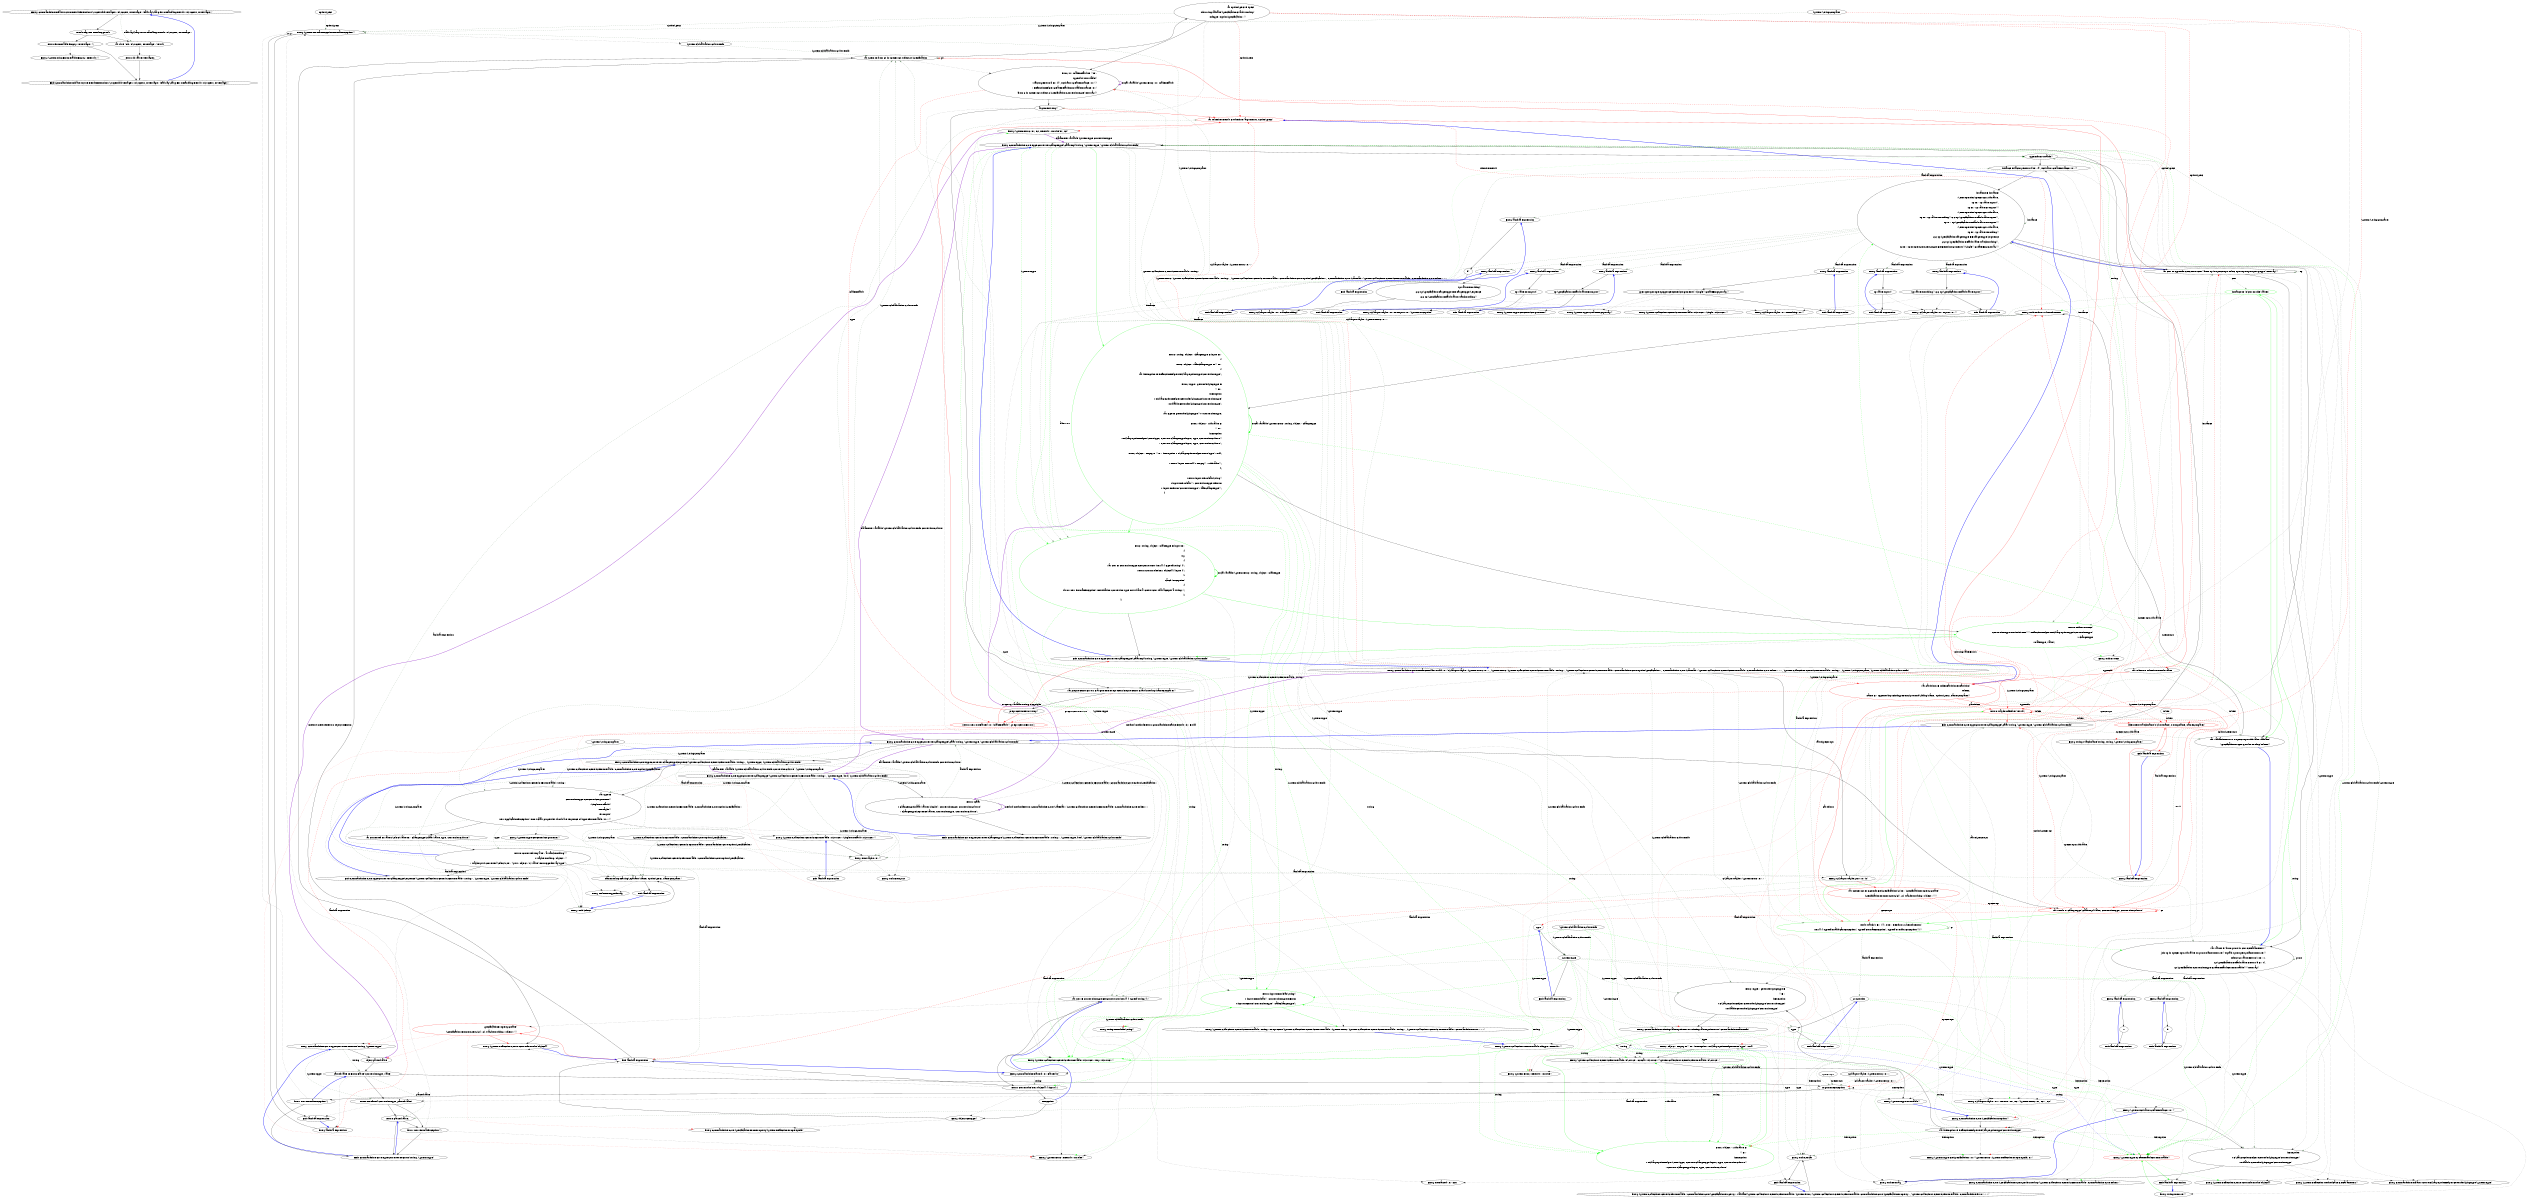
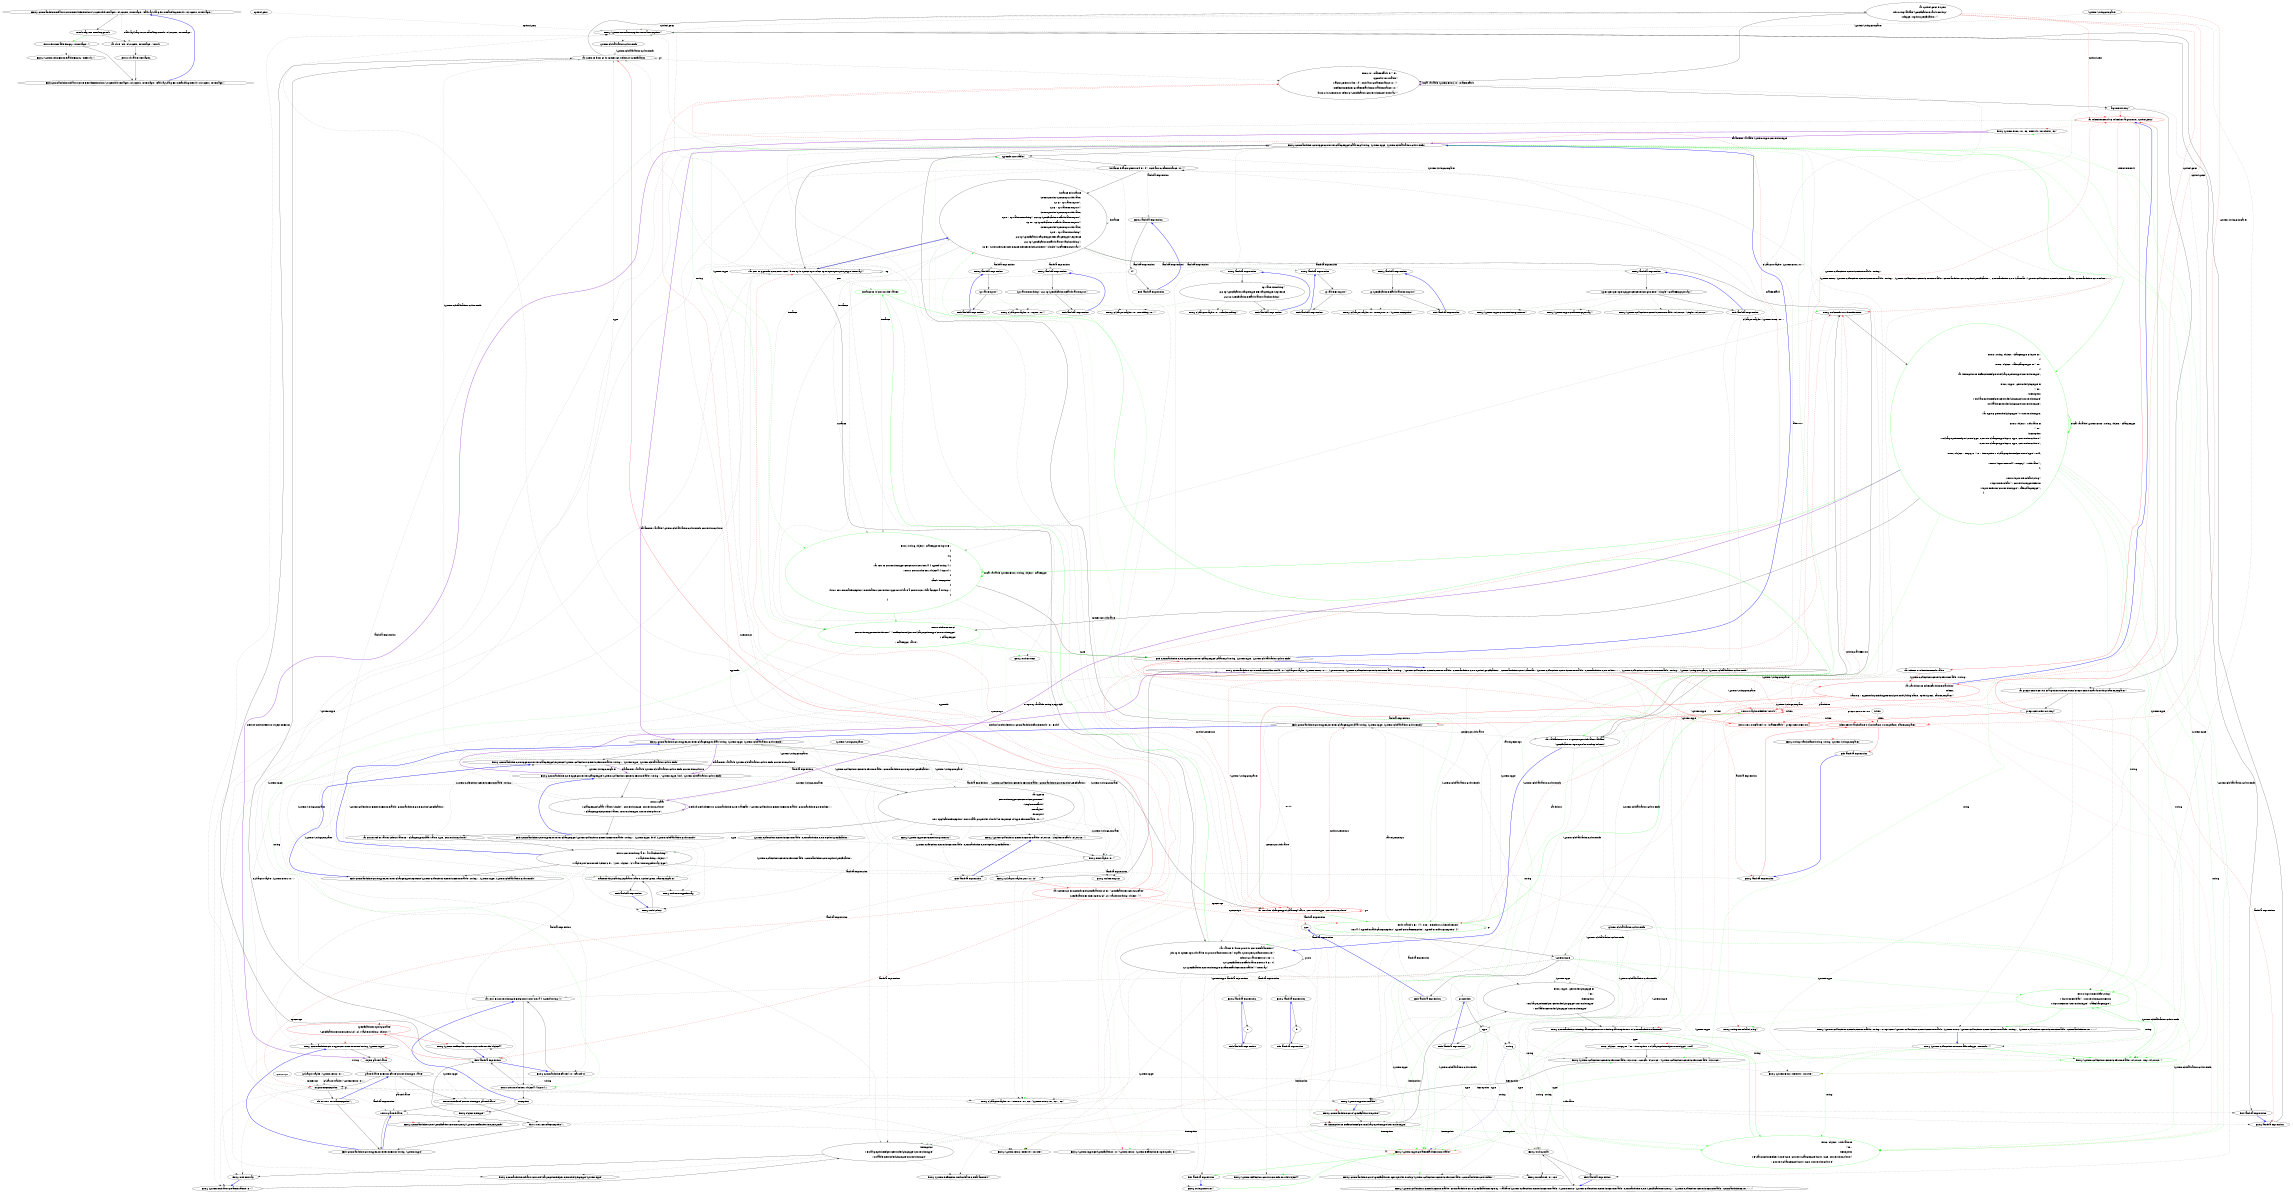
(82, 38) -> (81, 38)
(1000, 1103) -> (505, 1105)
(2041, 1176) -> (236, 1182)
